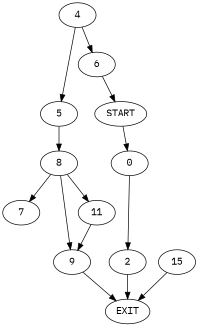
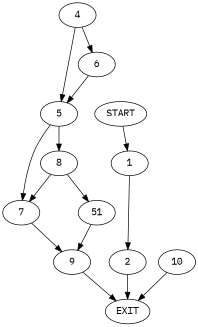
(107, 86) -> (80, 86)
none -> (32, 157)
(130, 163) -> (130, 163)
(65, 209) -> (44, 235)
(97, 213) -> (97, 213)
(177, 262) -> (177, 262)
